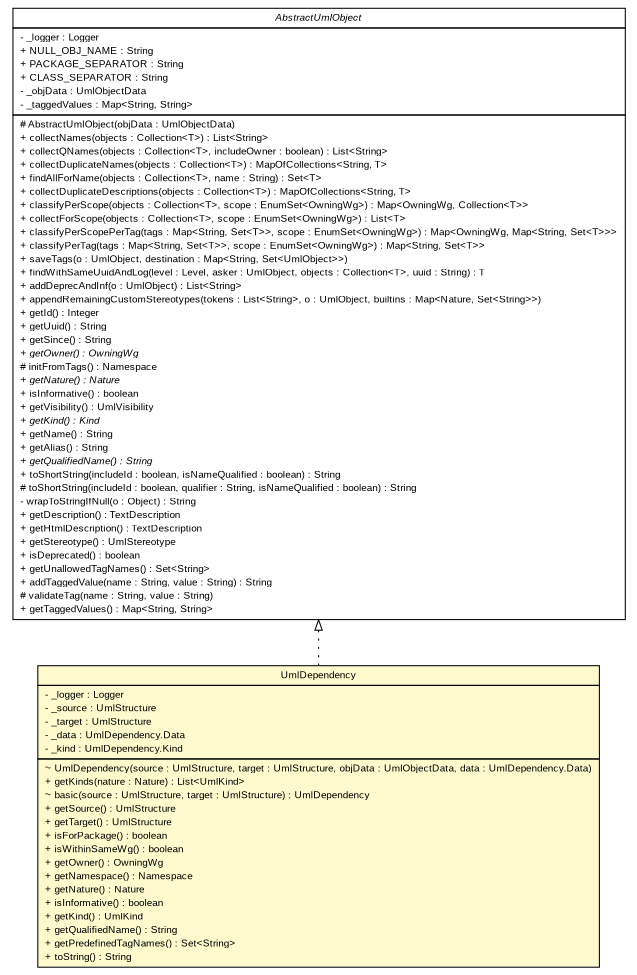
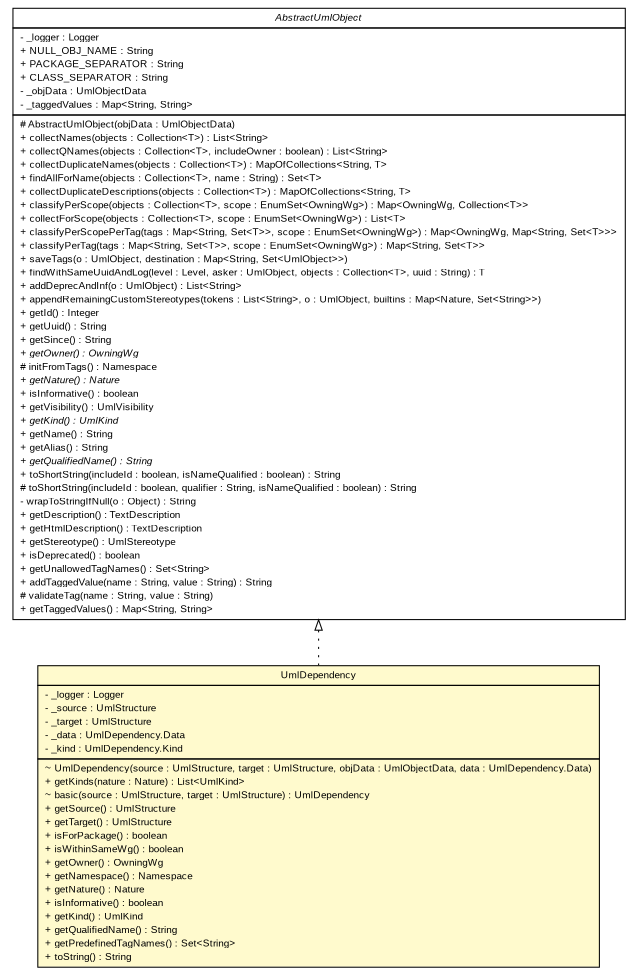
(60, 421) -> (69, 421)
